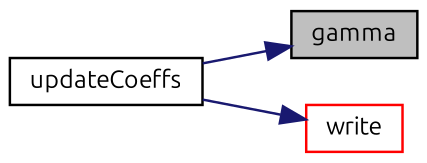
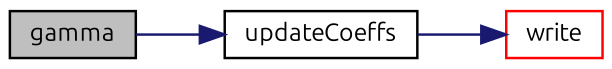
(235, 57) -> (168, 35)
